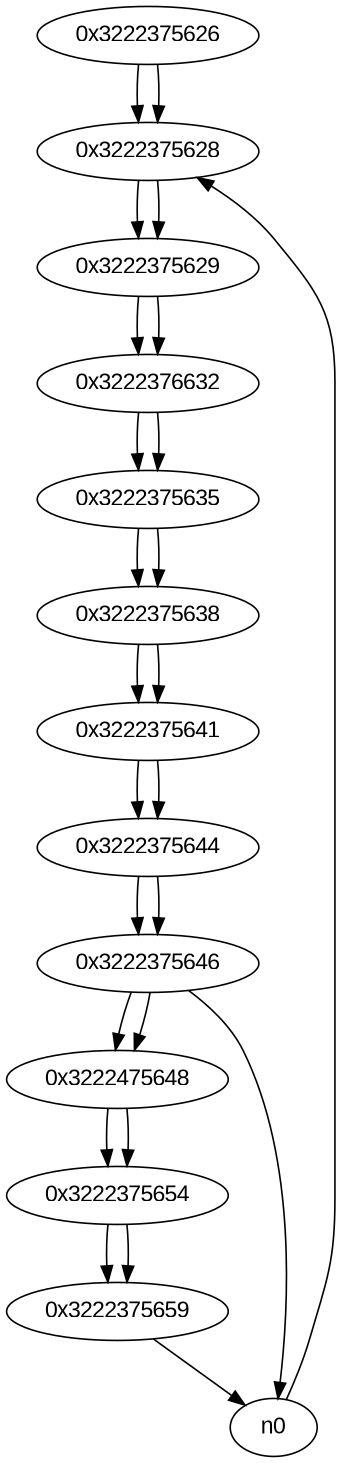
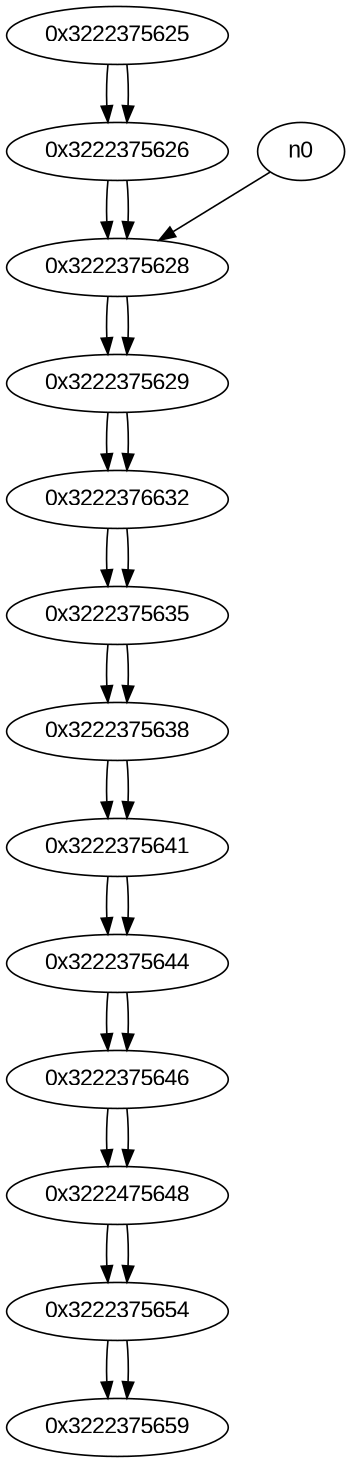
none -> (117, 35)
(279, 1173) -> none
(193, 1367) -> none
